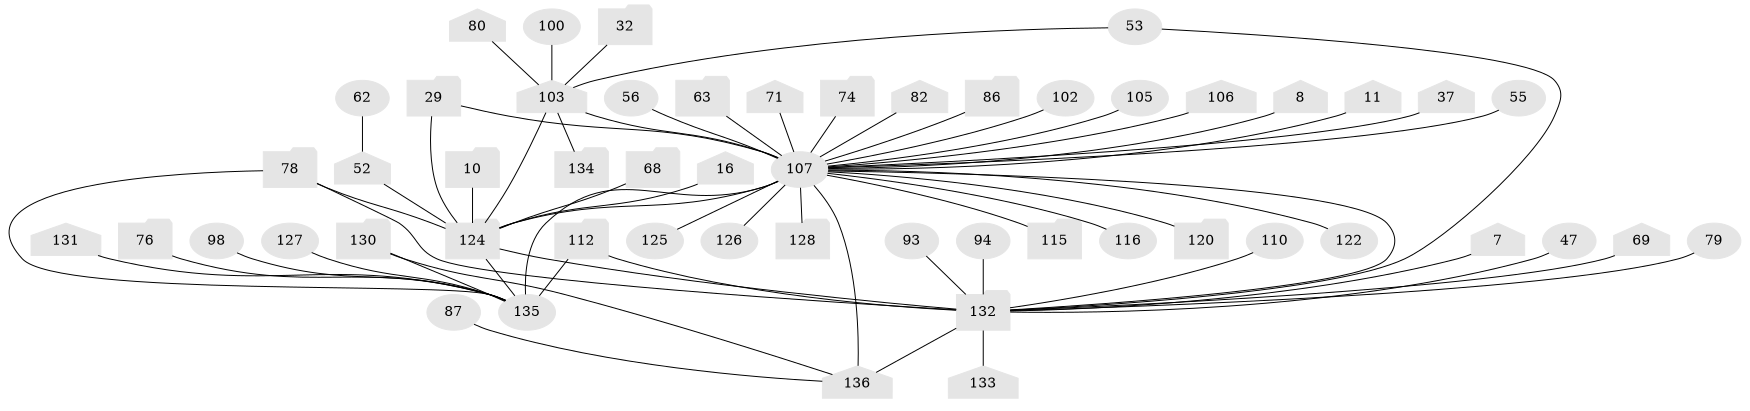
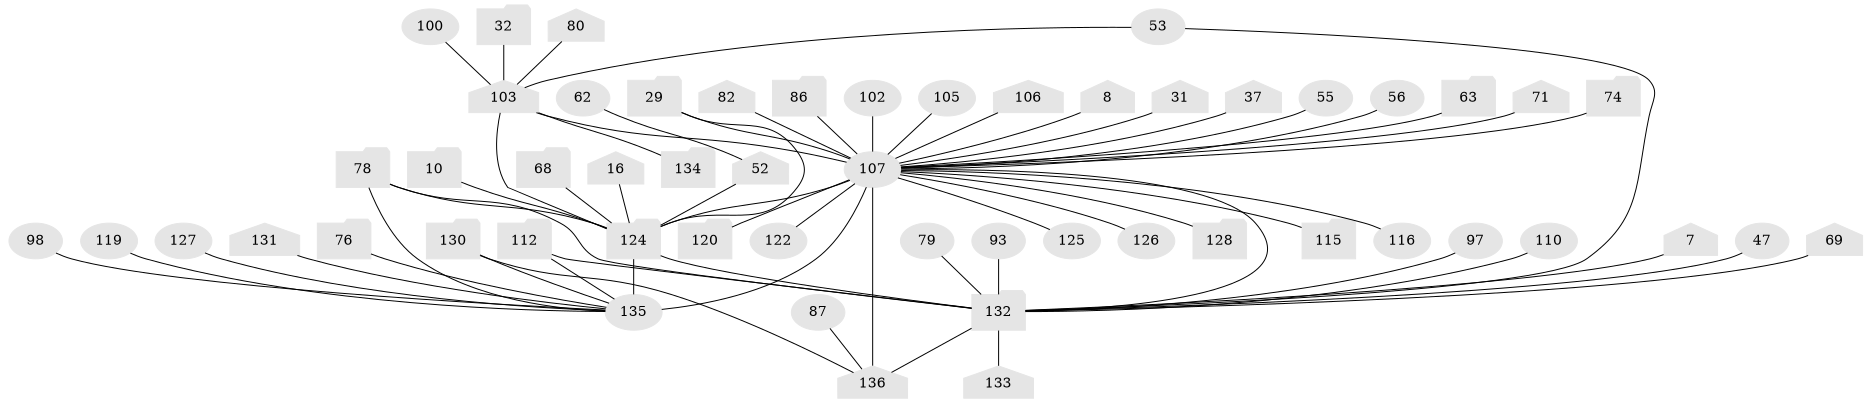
(1373, 98) -> (1180, 98)
none -> (109, 241)
(983, 241) -> (1476, 241)
